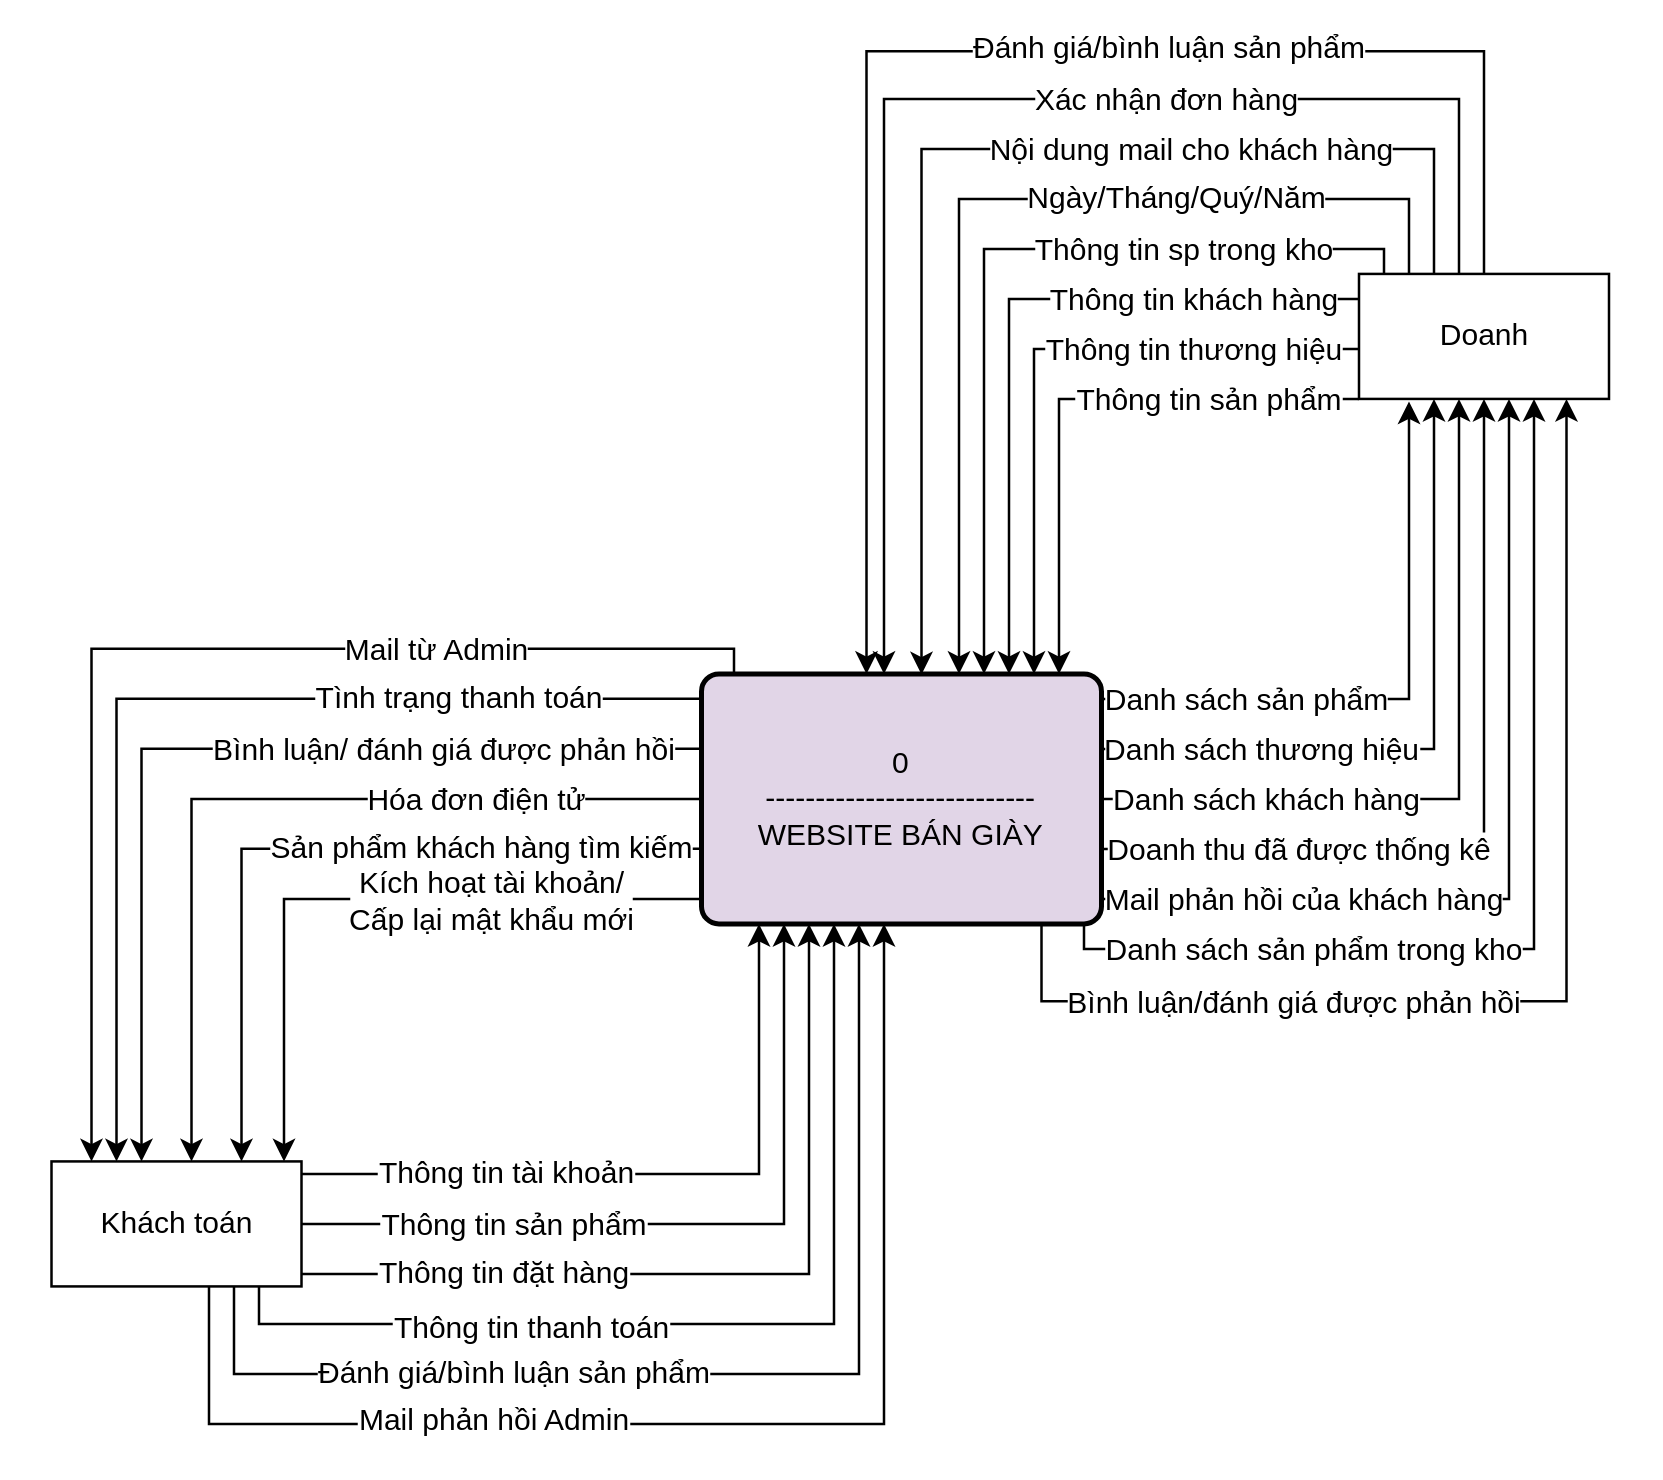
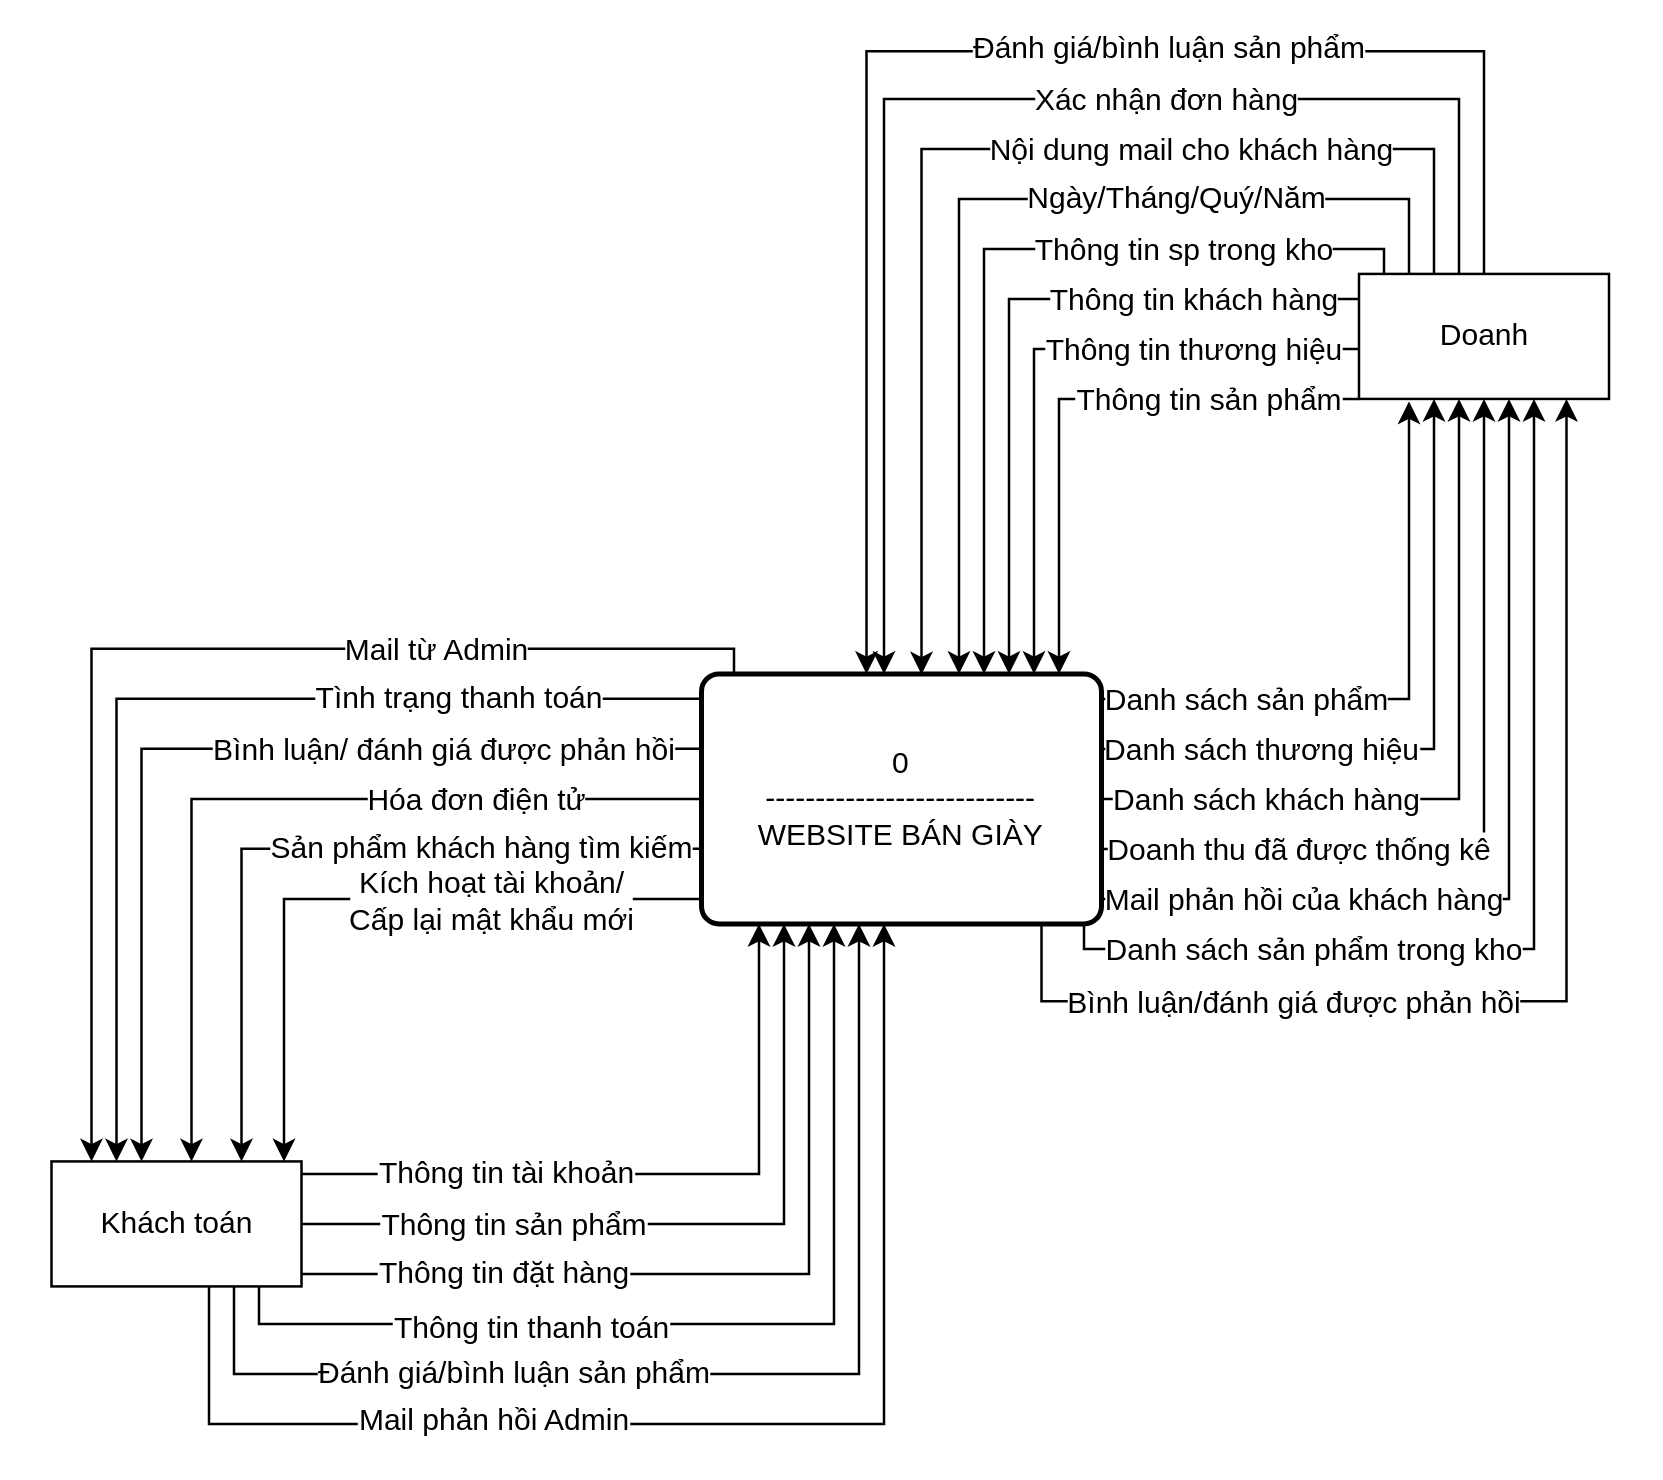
(901, 799) -> (901, 799)
